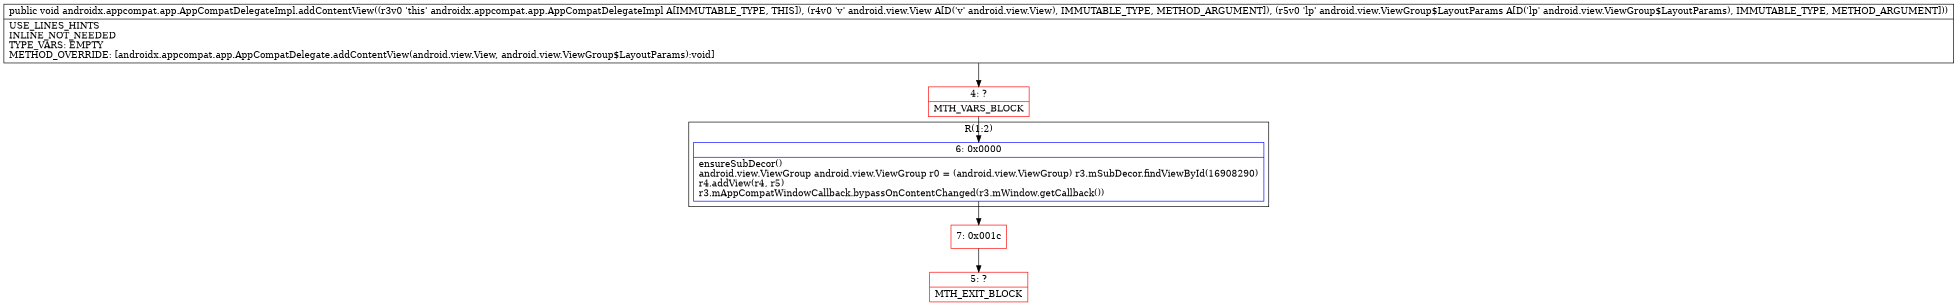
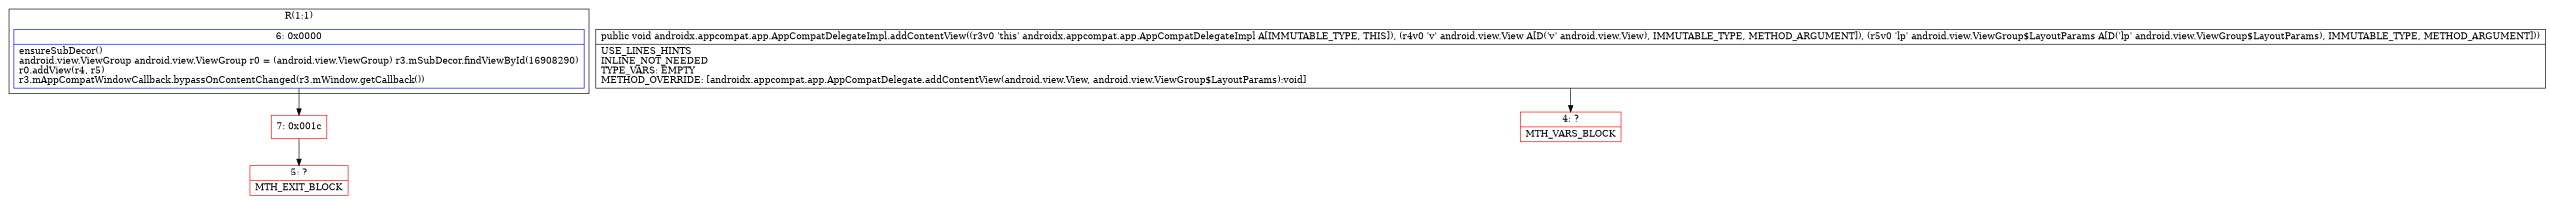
(979, 126) -> none
(979, 129) -> (299, 16)
(742, 184) -> (62, 71)
